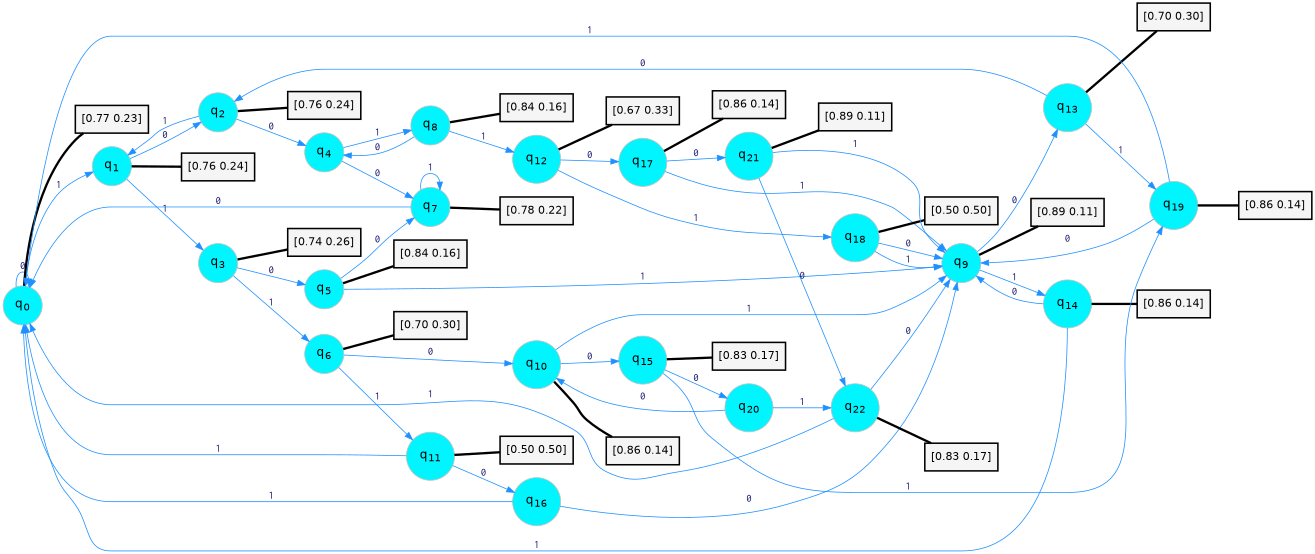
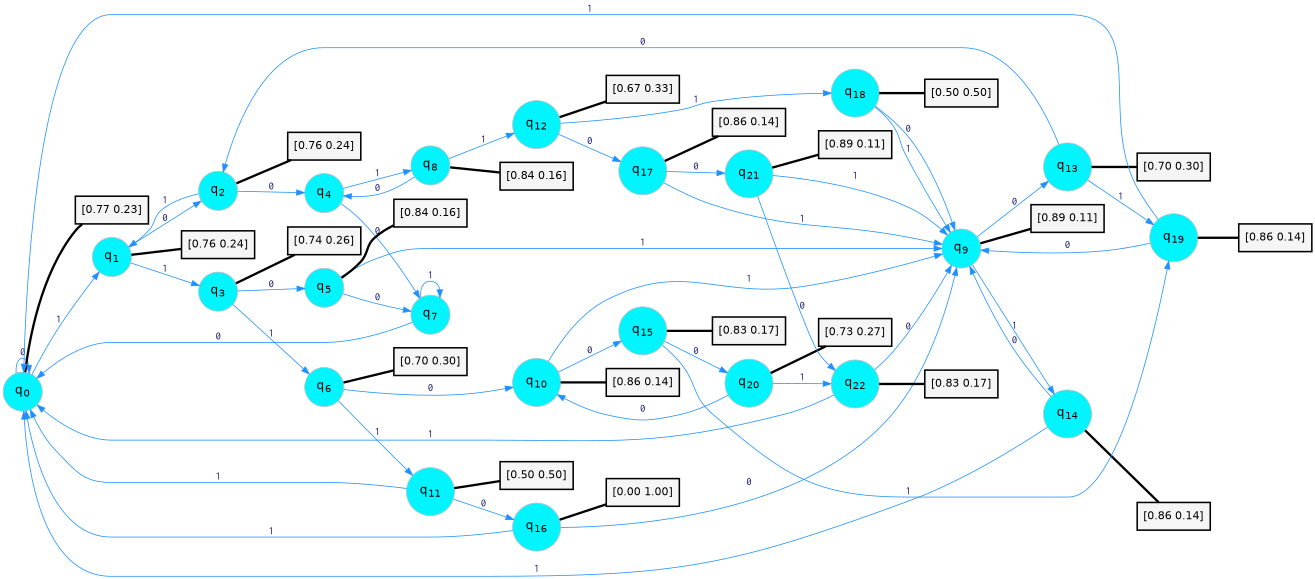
(537, 211) -> none
none -> (855, 332)
none -> (643, 492)
